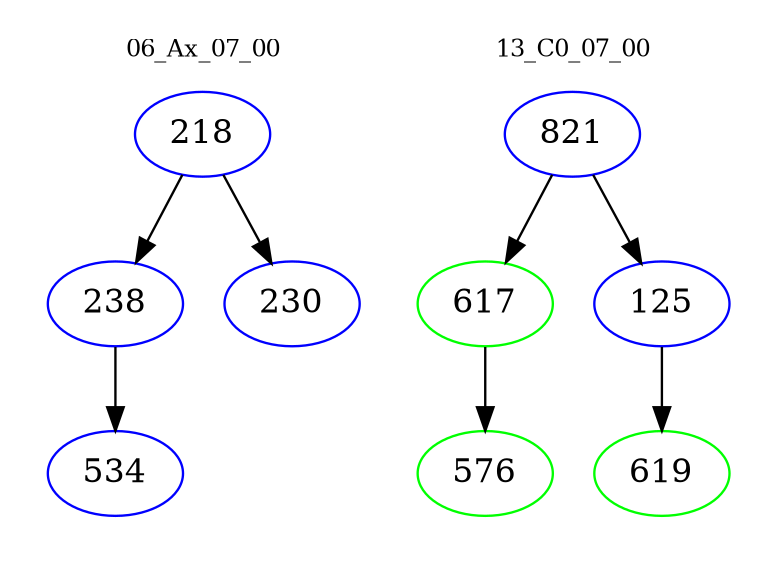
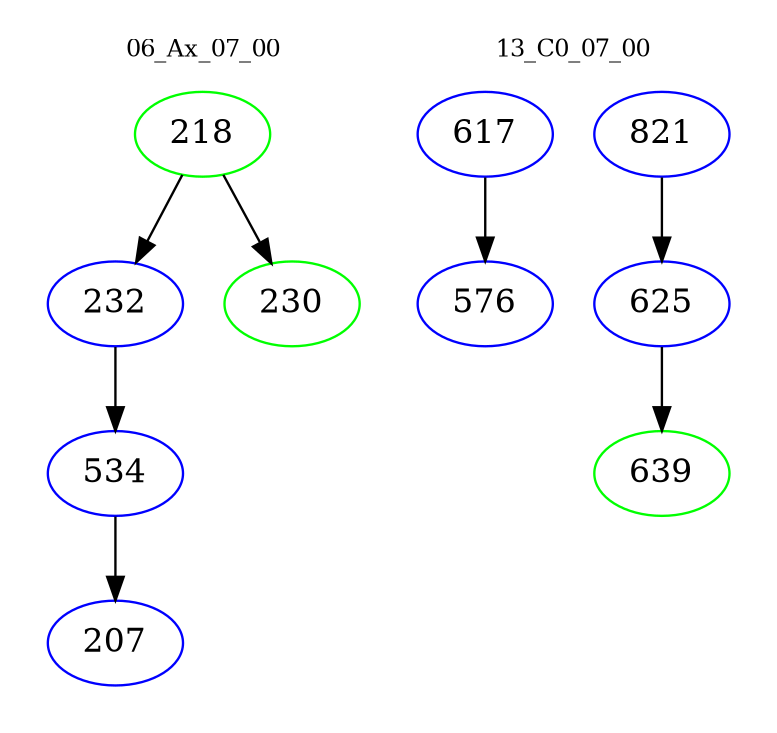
(203, 134) -> (203, 134)
(535, 208) -> none
(115, 304) -> (115, 304)
(292, 304) -> (292, 304)
(485, 304) -> (485, 134)
(662, 304) -> (662, 304)
(485, 473) -> (485, 304)
(662, 473) -> (662, 473)
none -> (115, 643)
